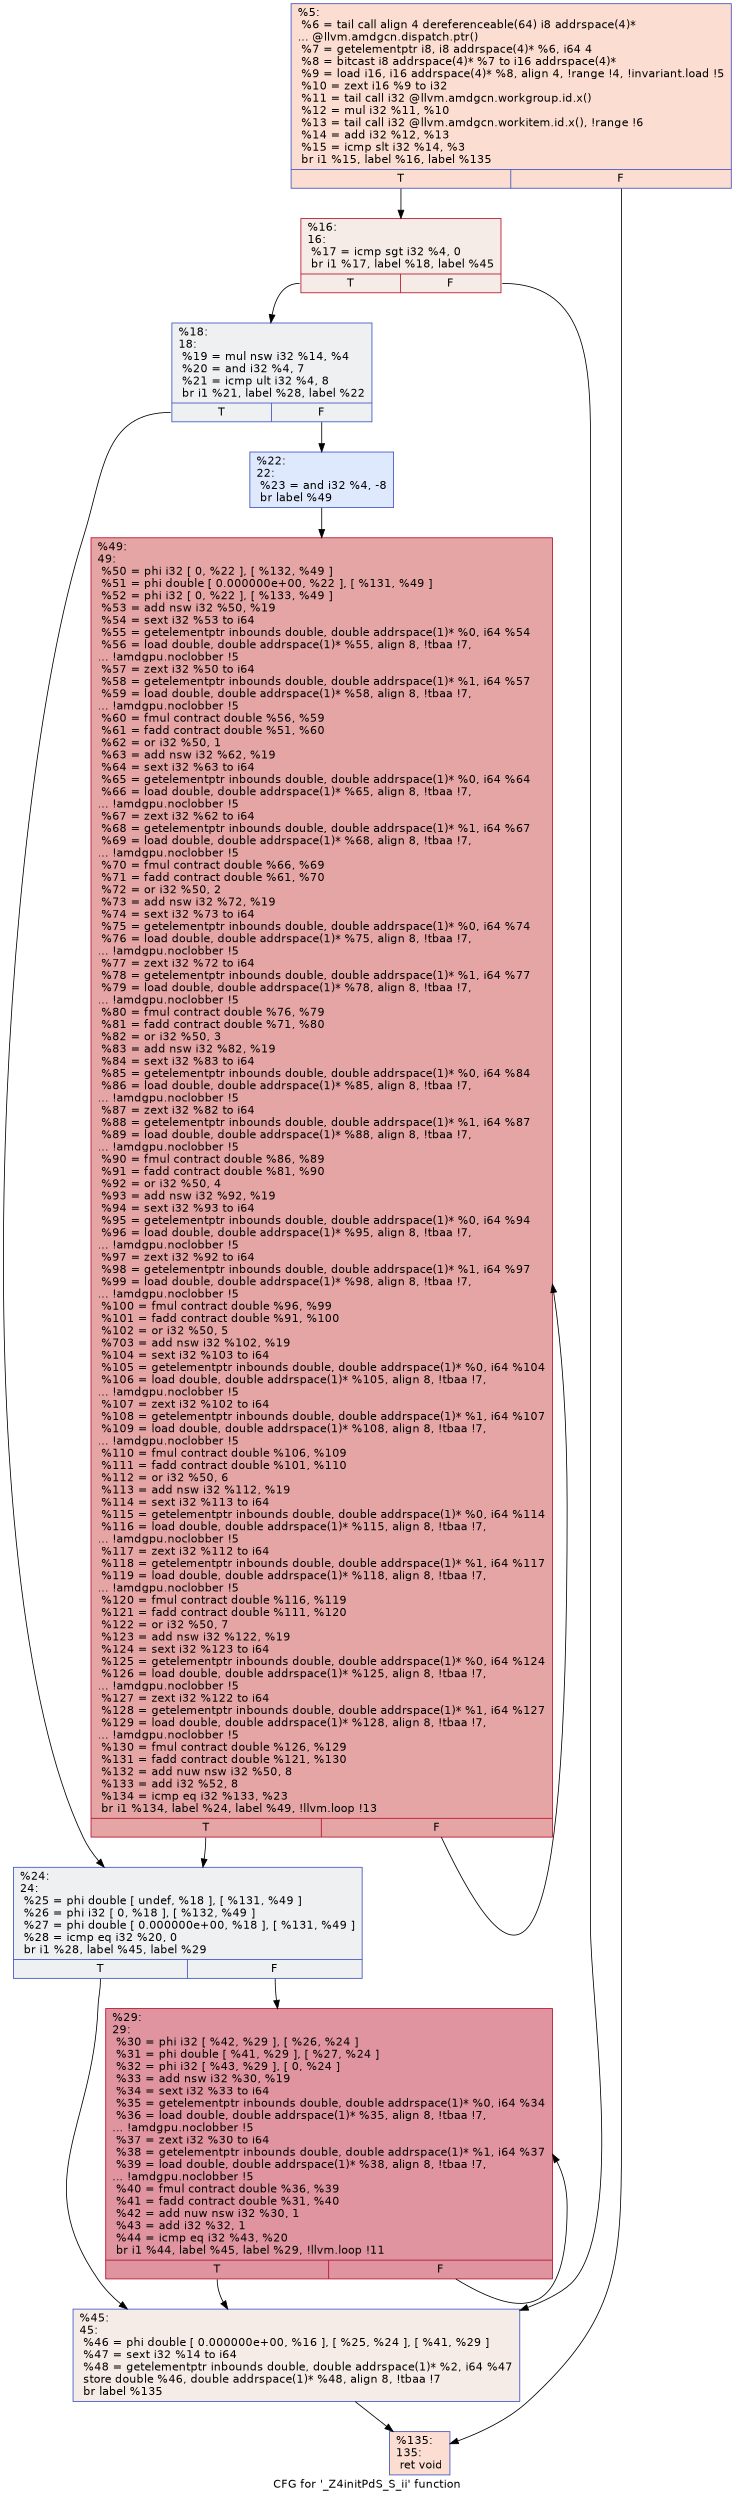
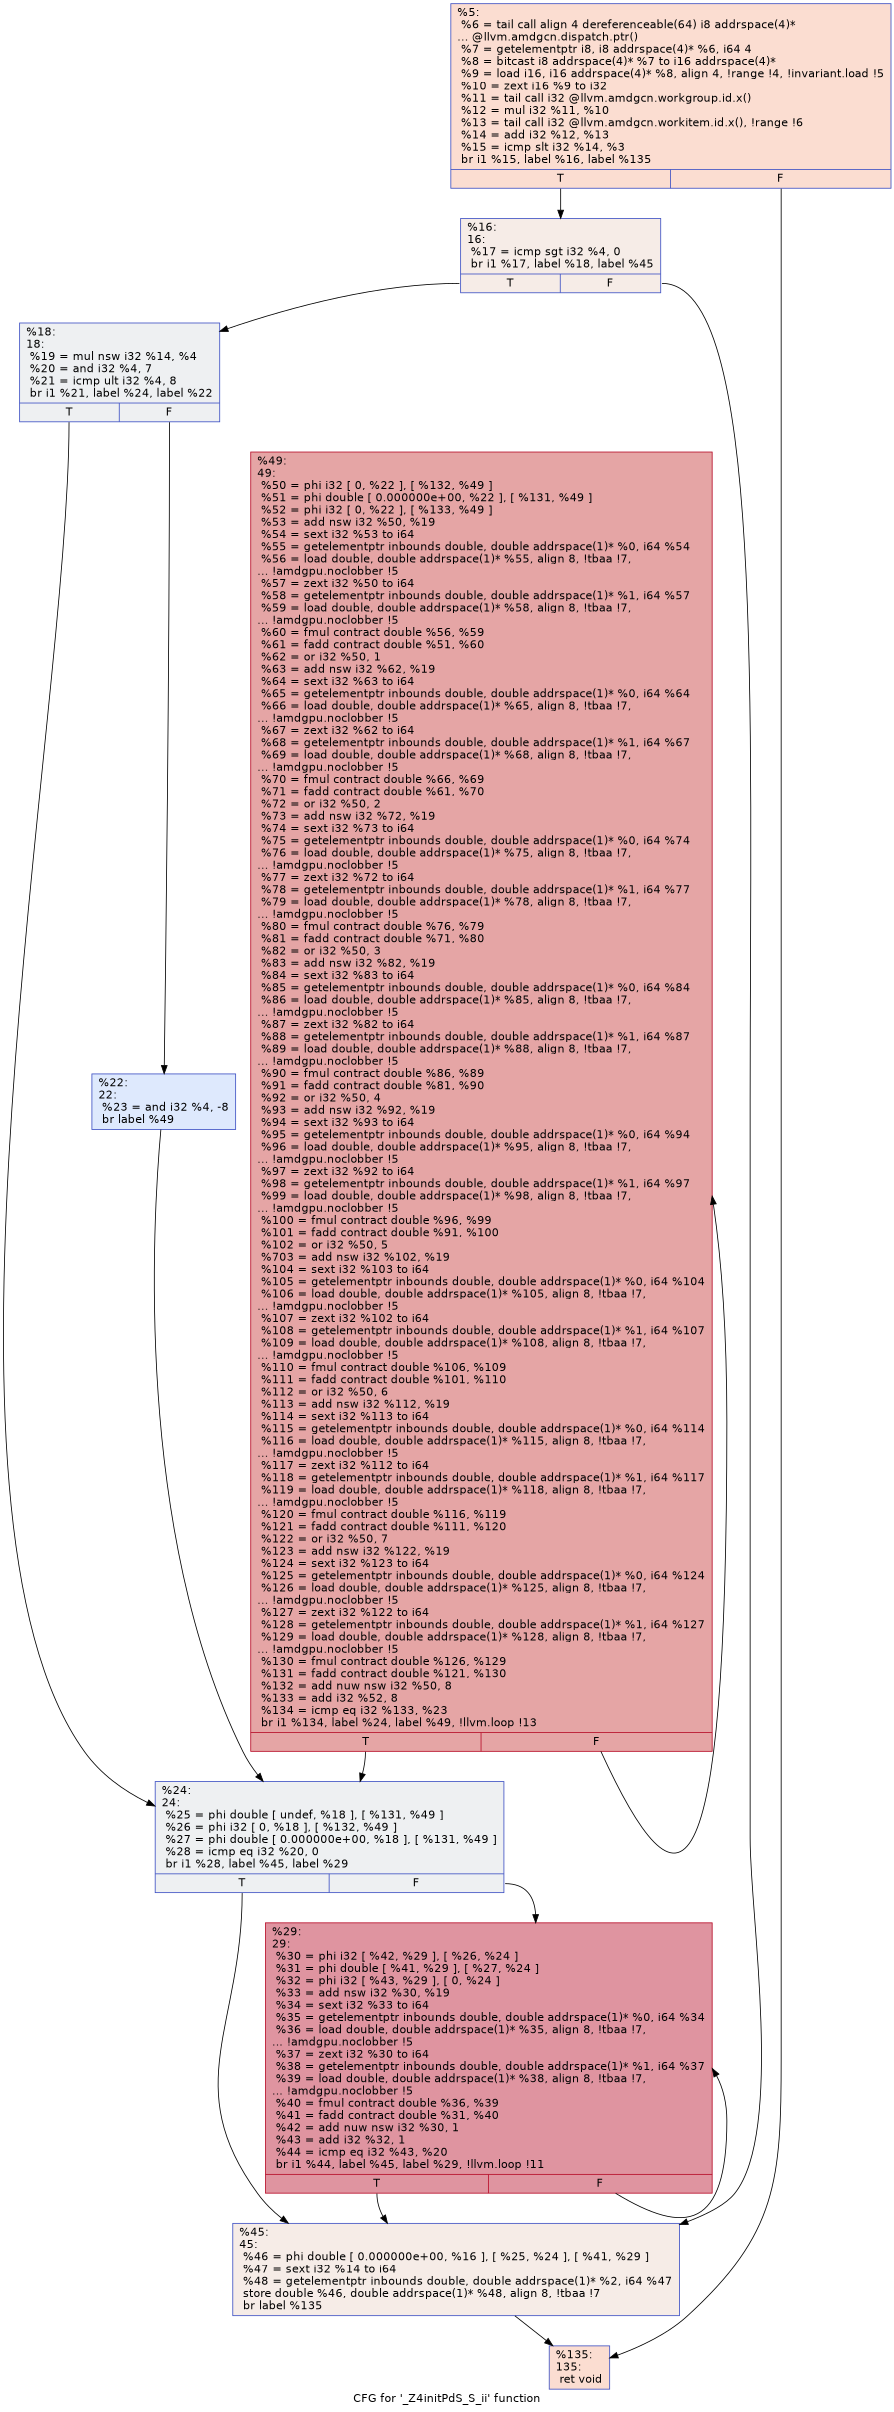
(401, 256) -> (561, 256)
(272, 393) -> (120, 393)
(322, 519) -> (165, 1460)
